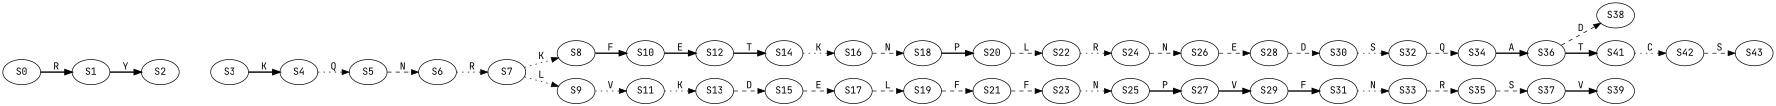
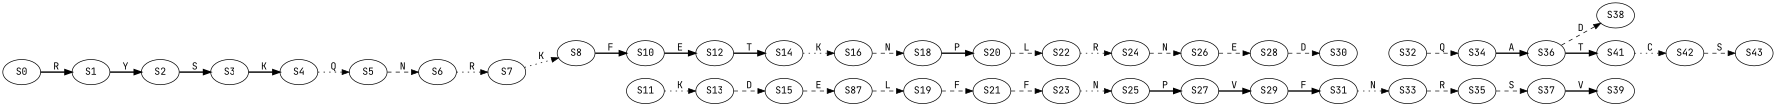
(1369, 53) -> none
none -> (191, 72)
(576, 91) -> none
(853, 91) -> (853, 91)
